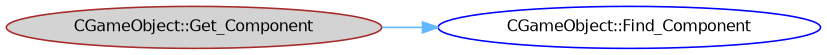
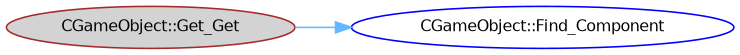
(194, 27) -> (151, 27)
